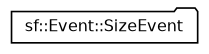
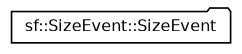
(105, 27) -> (121, 27)
